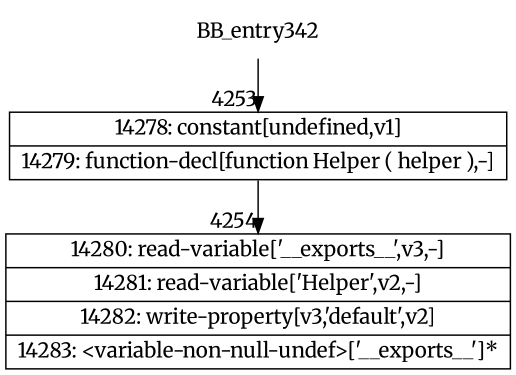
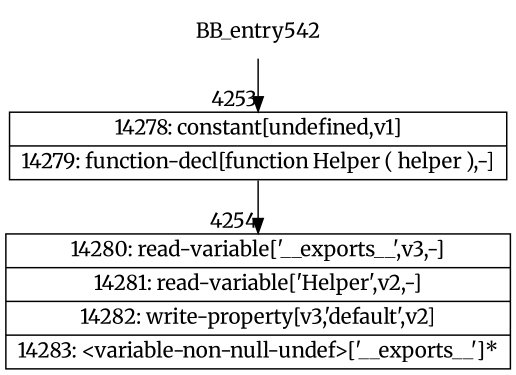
(258, 32) -> (258, 32)
